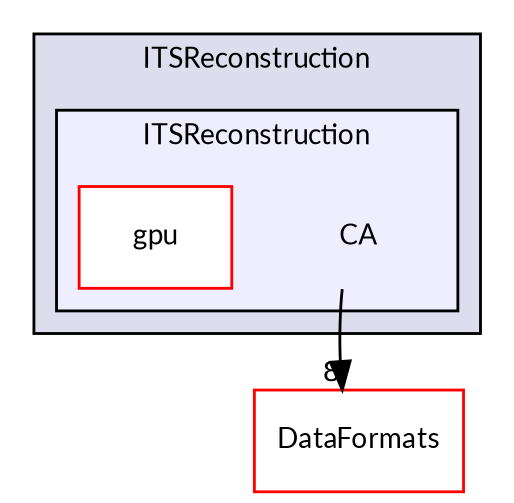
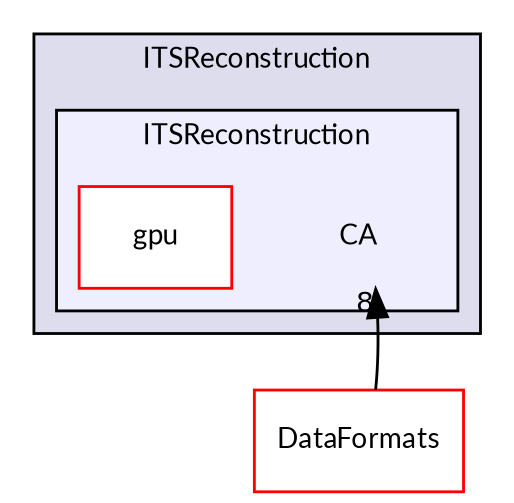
(340, 325) -> (378, 354)
